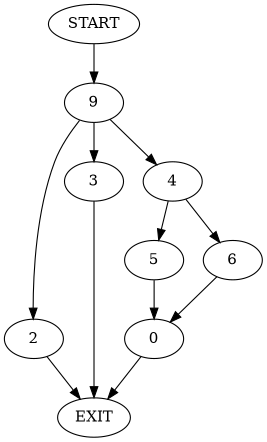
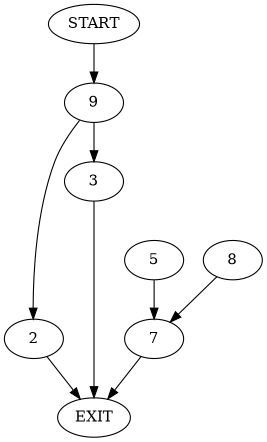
(173, 181) -> none
(233, 260) -> (233, 260)
(154, 339) -> (154, 339)
